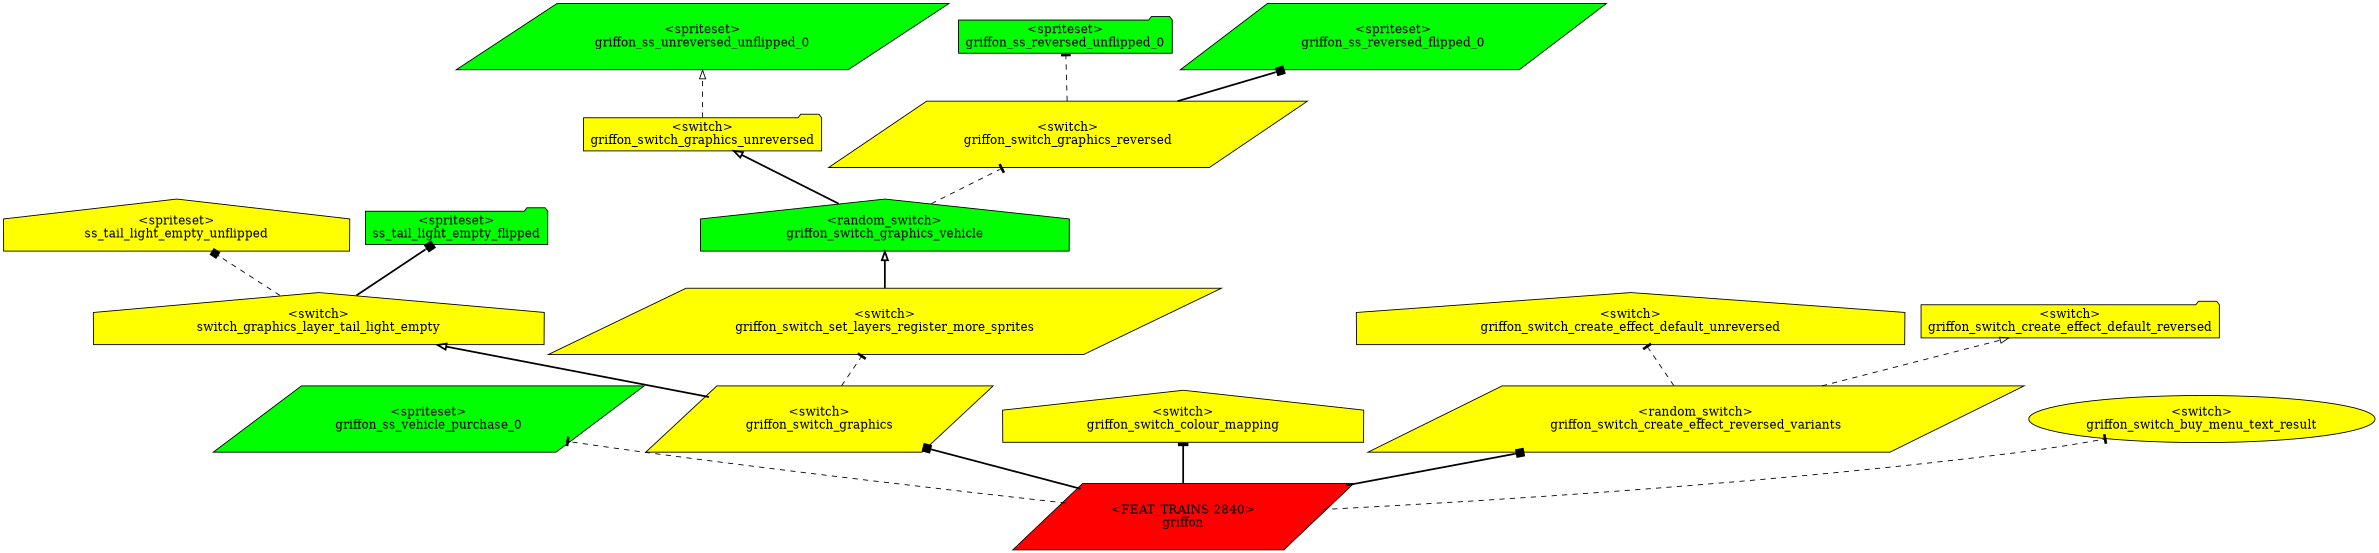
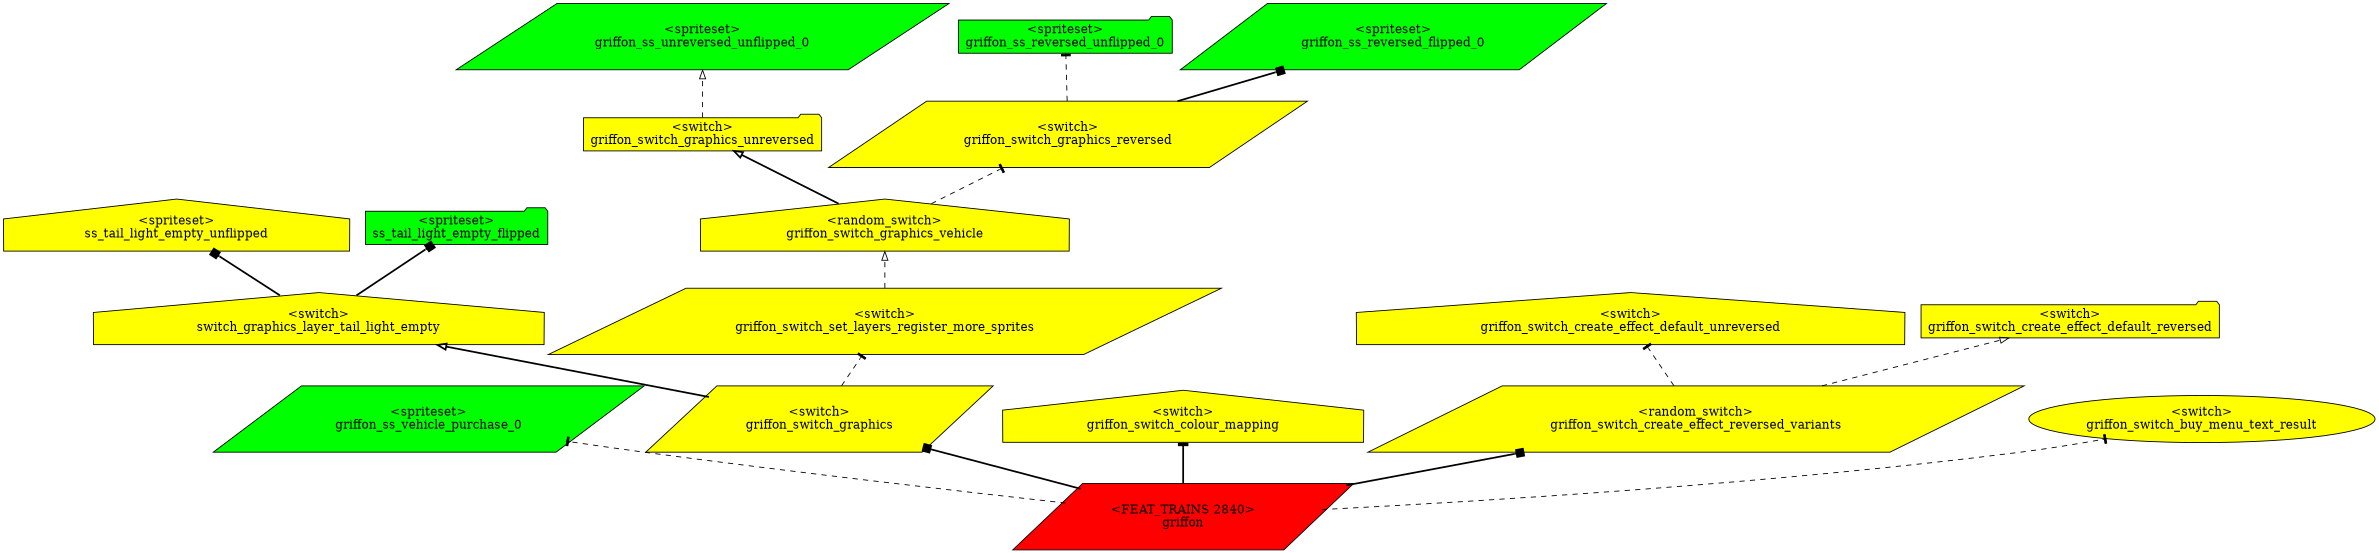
(885, 228) -> (885, 228)
(885, 274) -> (885, 274)
(250, 276) -> (250, 276)
